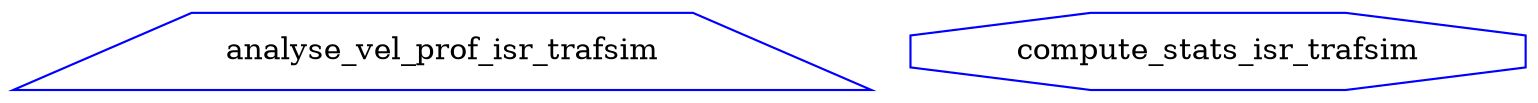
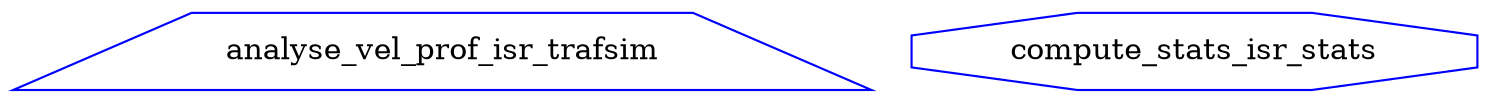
(1218, 51) -> (1194, 51)
